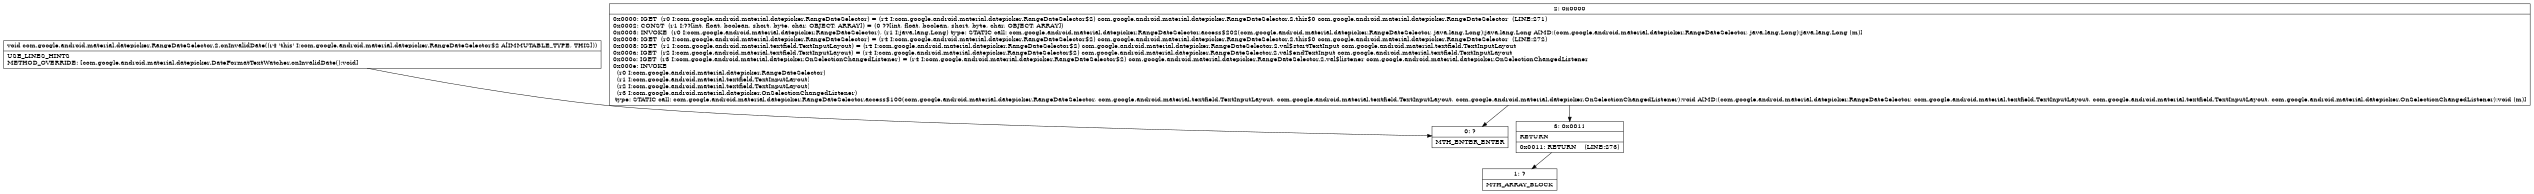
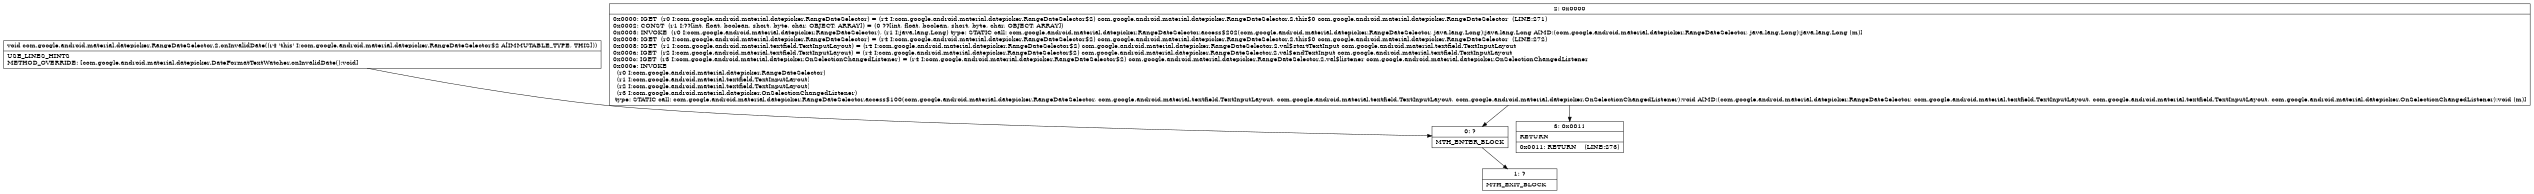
(1470, 142) -> (1470, 142)
(1544, 159) -> (1493, 157)
(1520, 185) -> (1516, 185)
